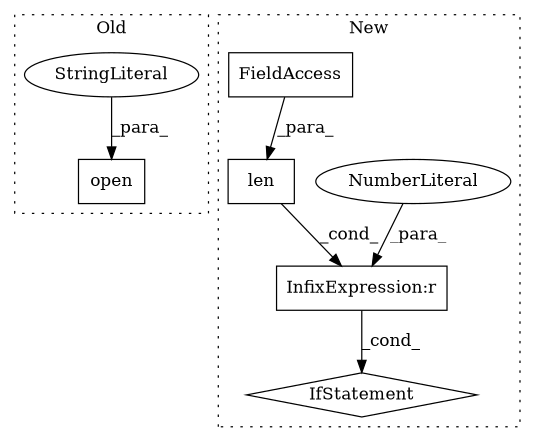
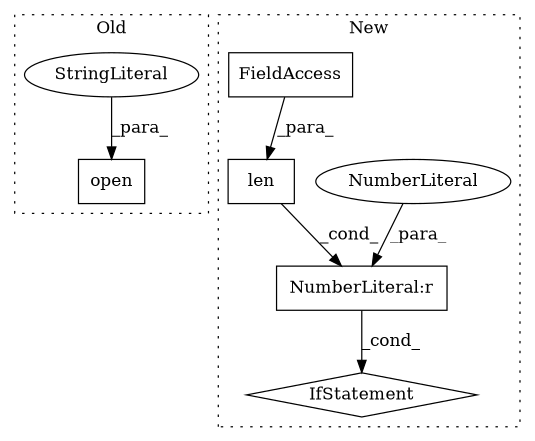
(362, 288) -> (362, 288)
